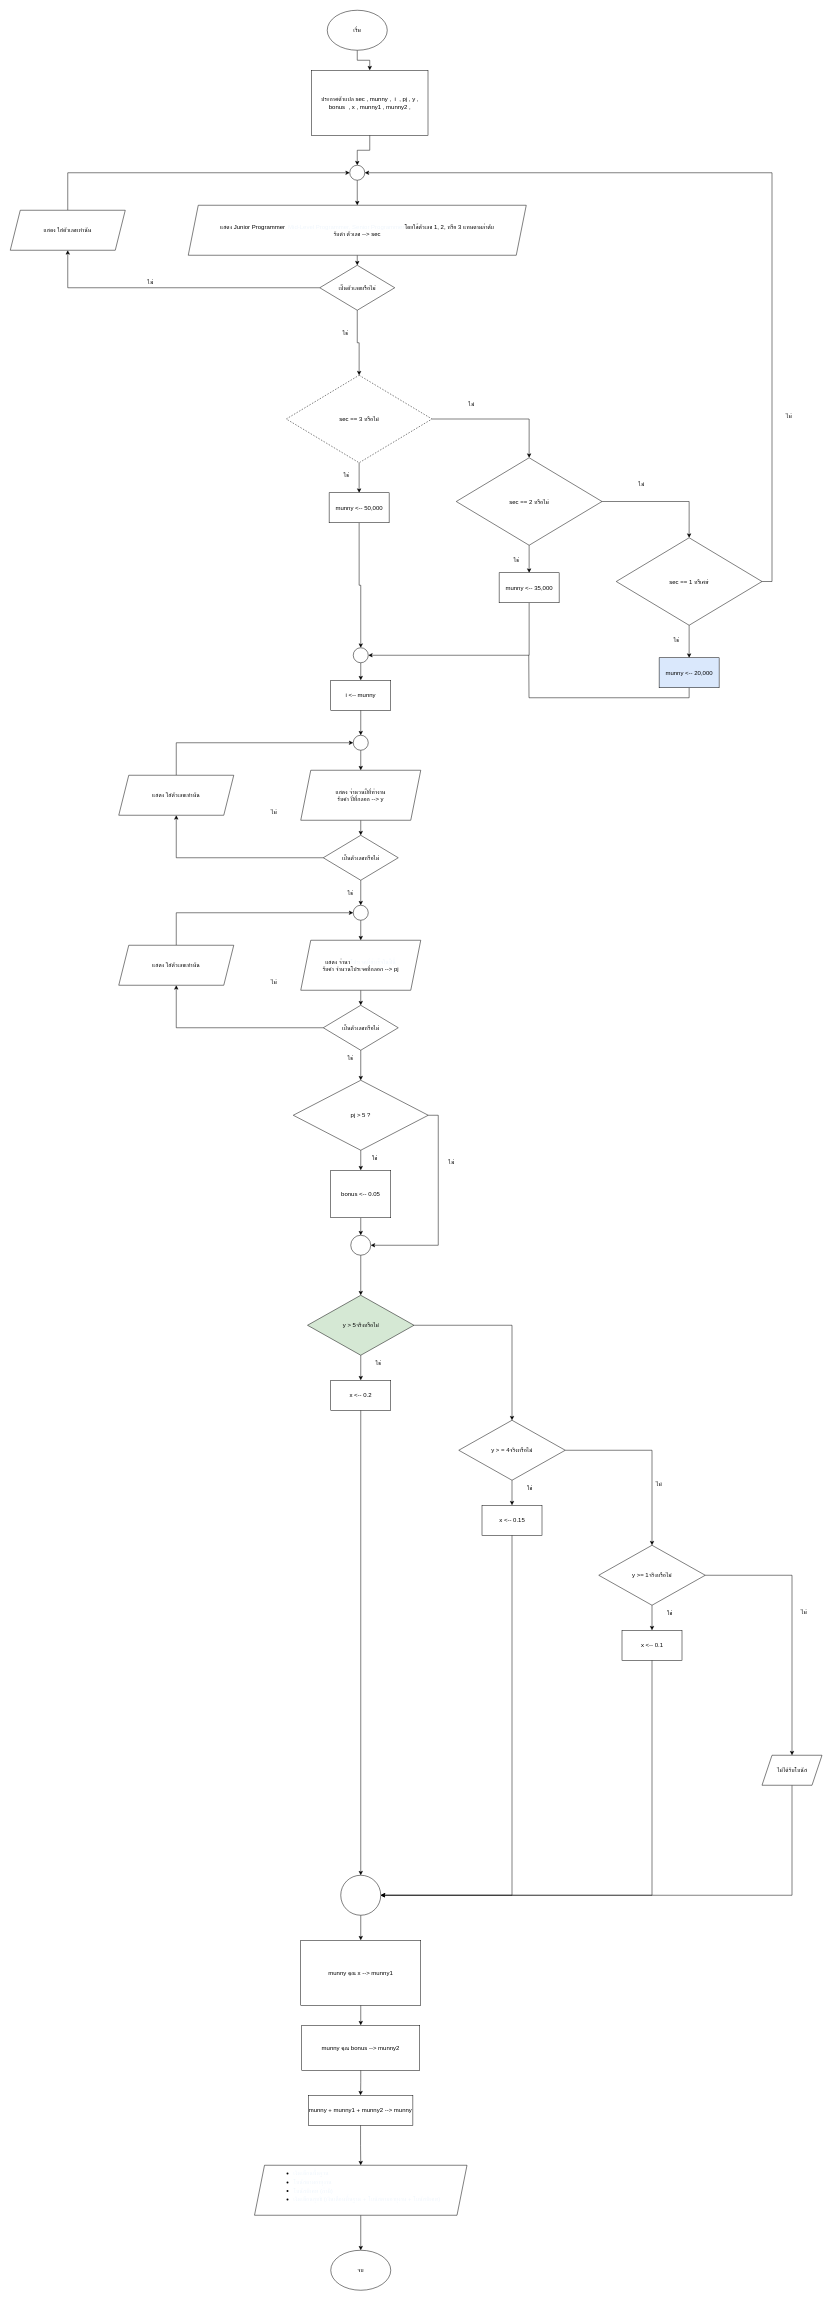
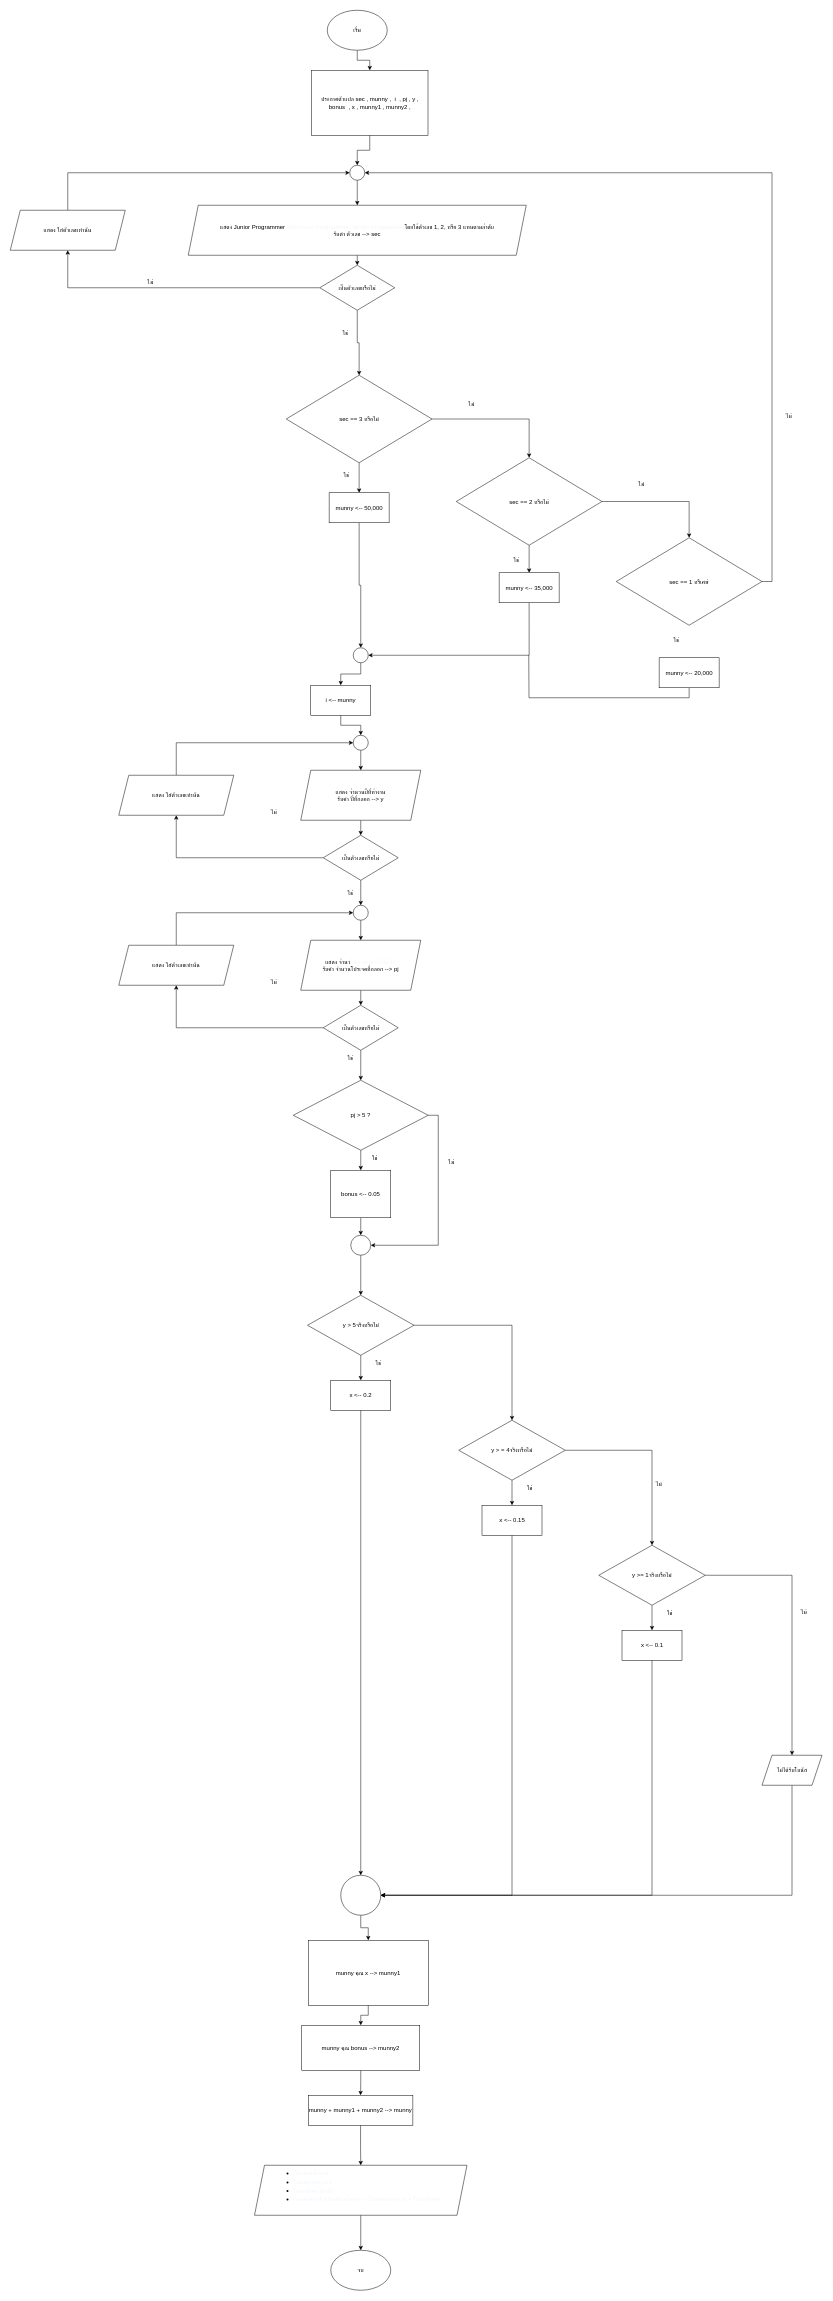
(359, 419) -> (359, 419)
(689, 653) -> none
(689, 673) -> (689, 673)
(361, 695) -> (341, 700)
(361, 1325) -> (361, 1325)
(361, 1973) -> (368, 1973)
